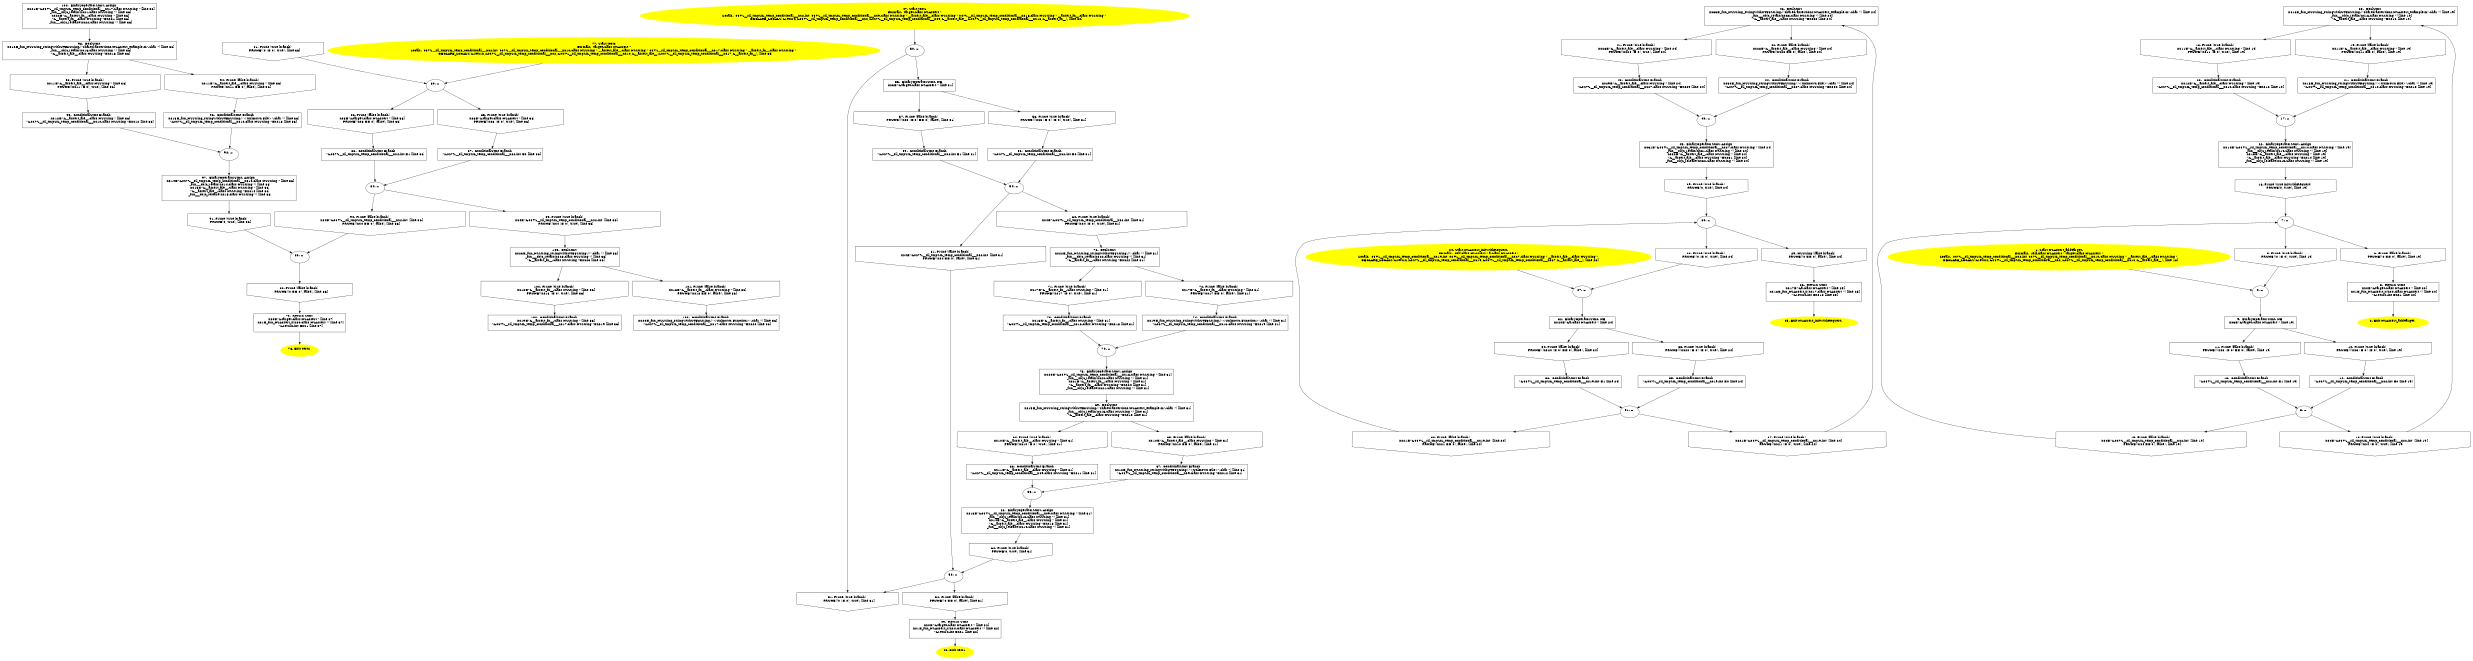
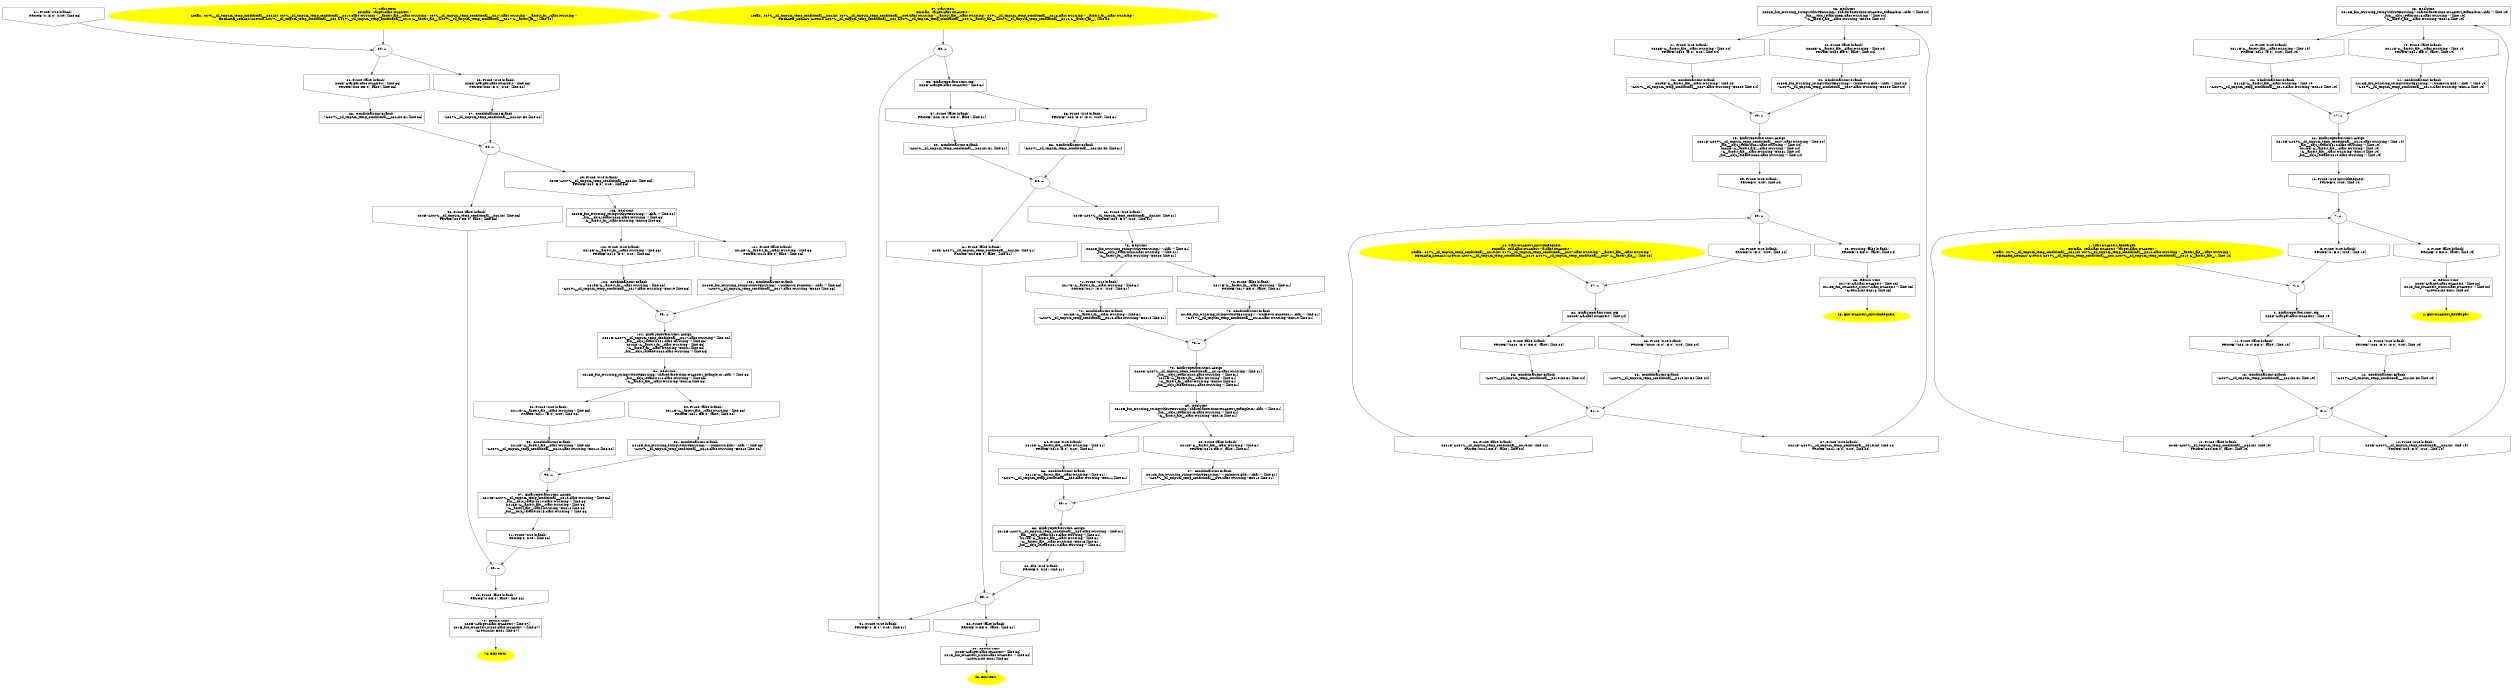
none -> (665, 316)
(1011, 552) -> (1042, 570)
